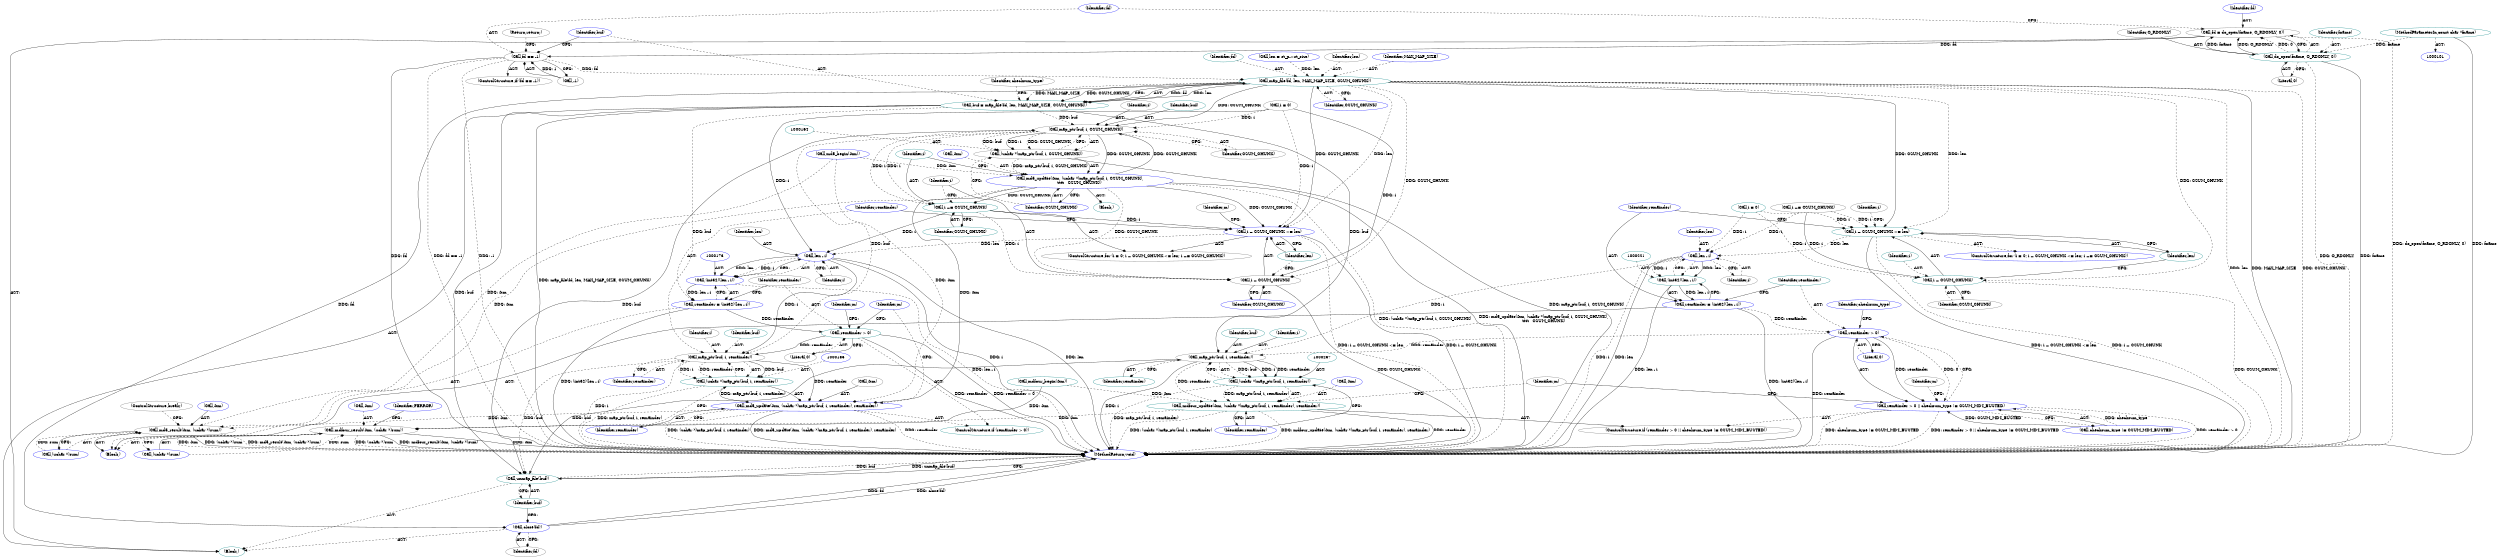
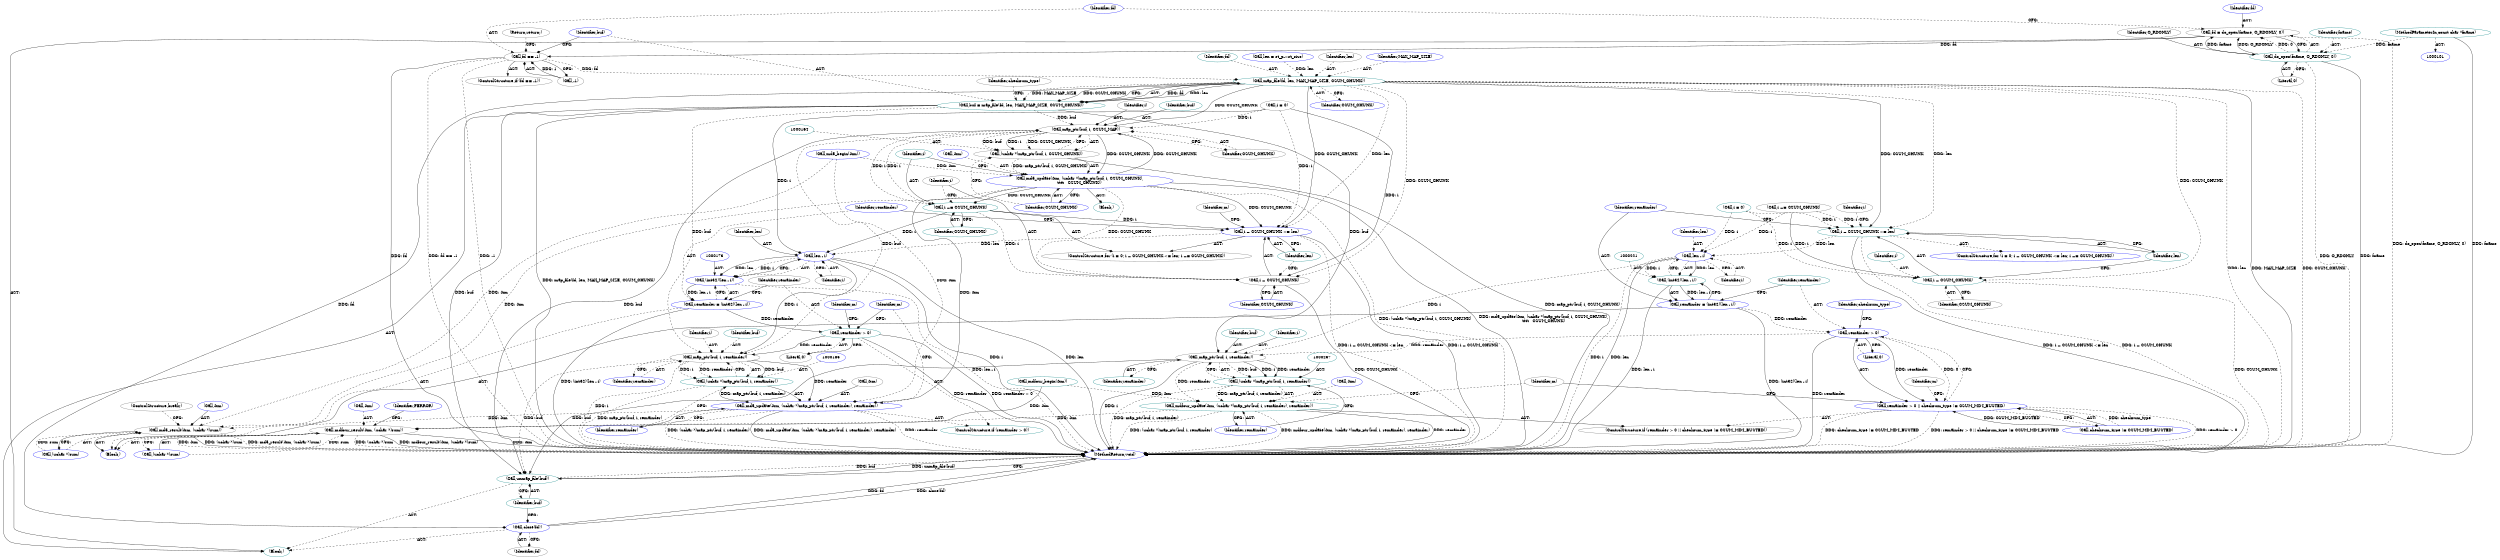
(1086, 130) -> (1086, 130)
